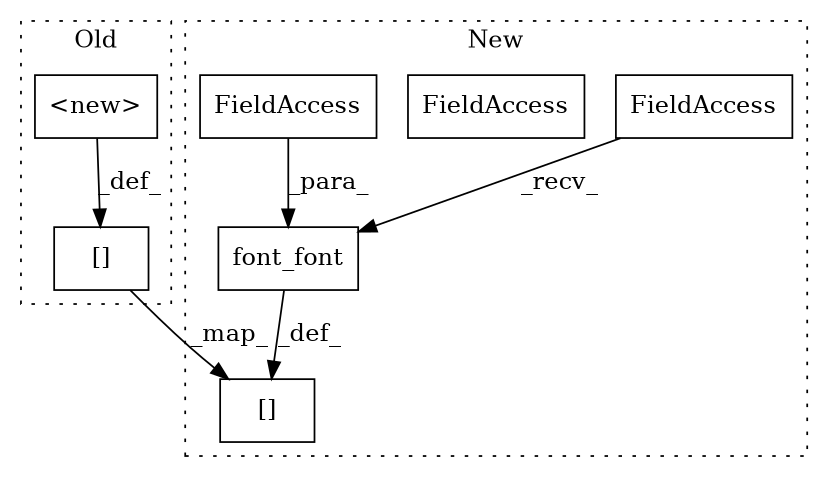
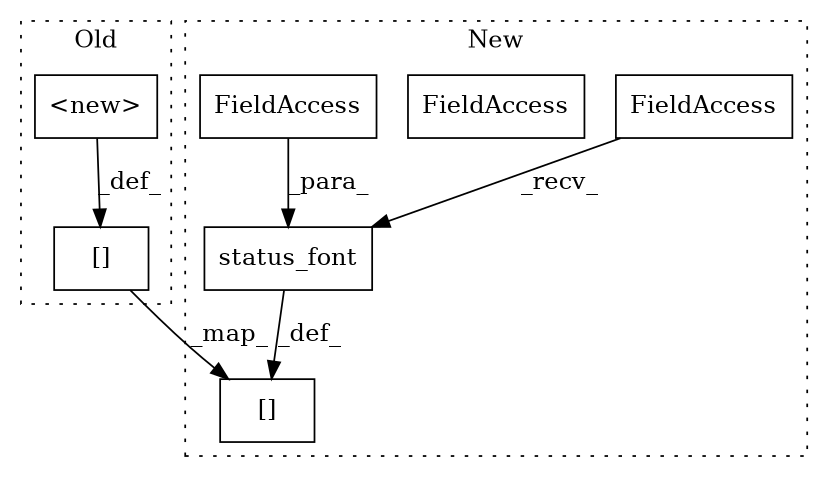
(288, 259) -> (288, 259)
